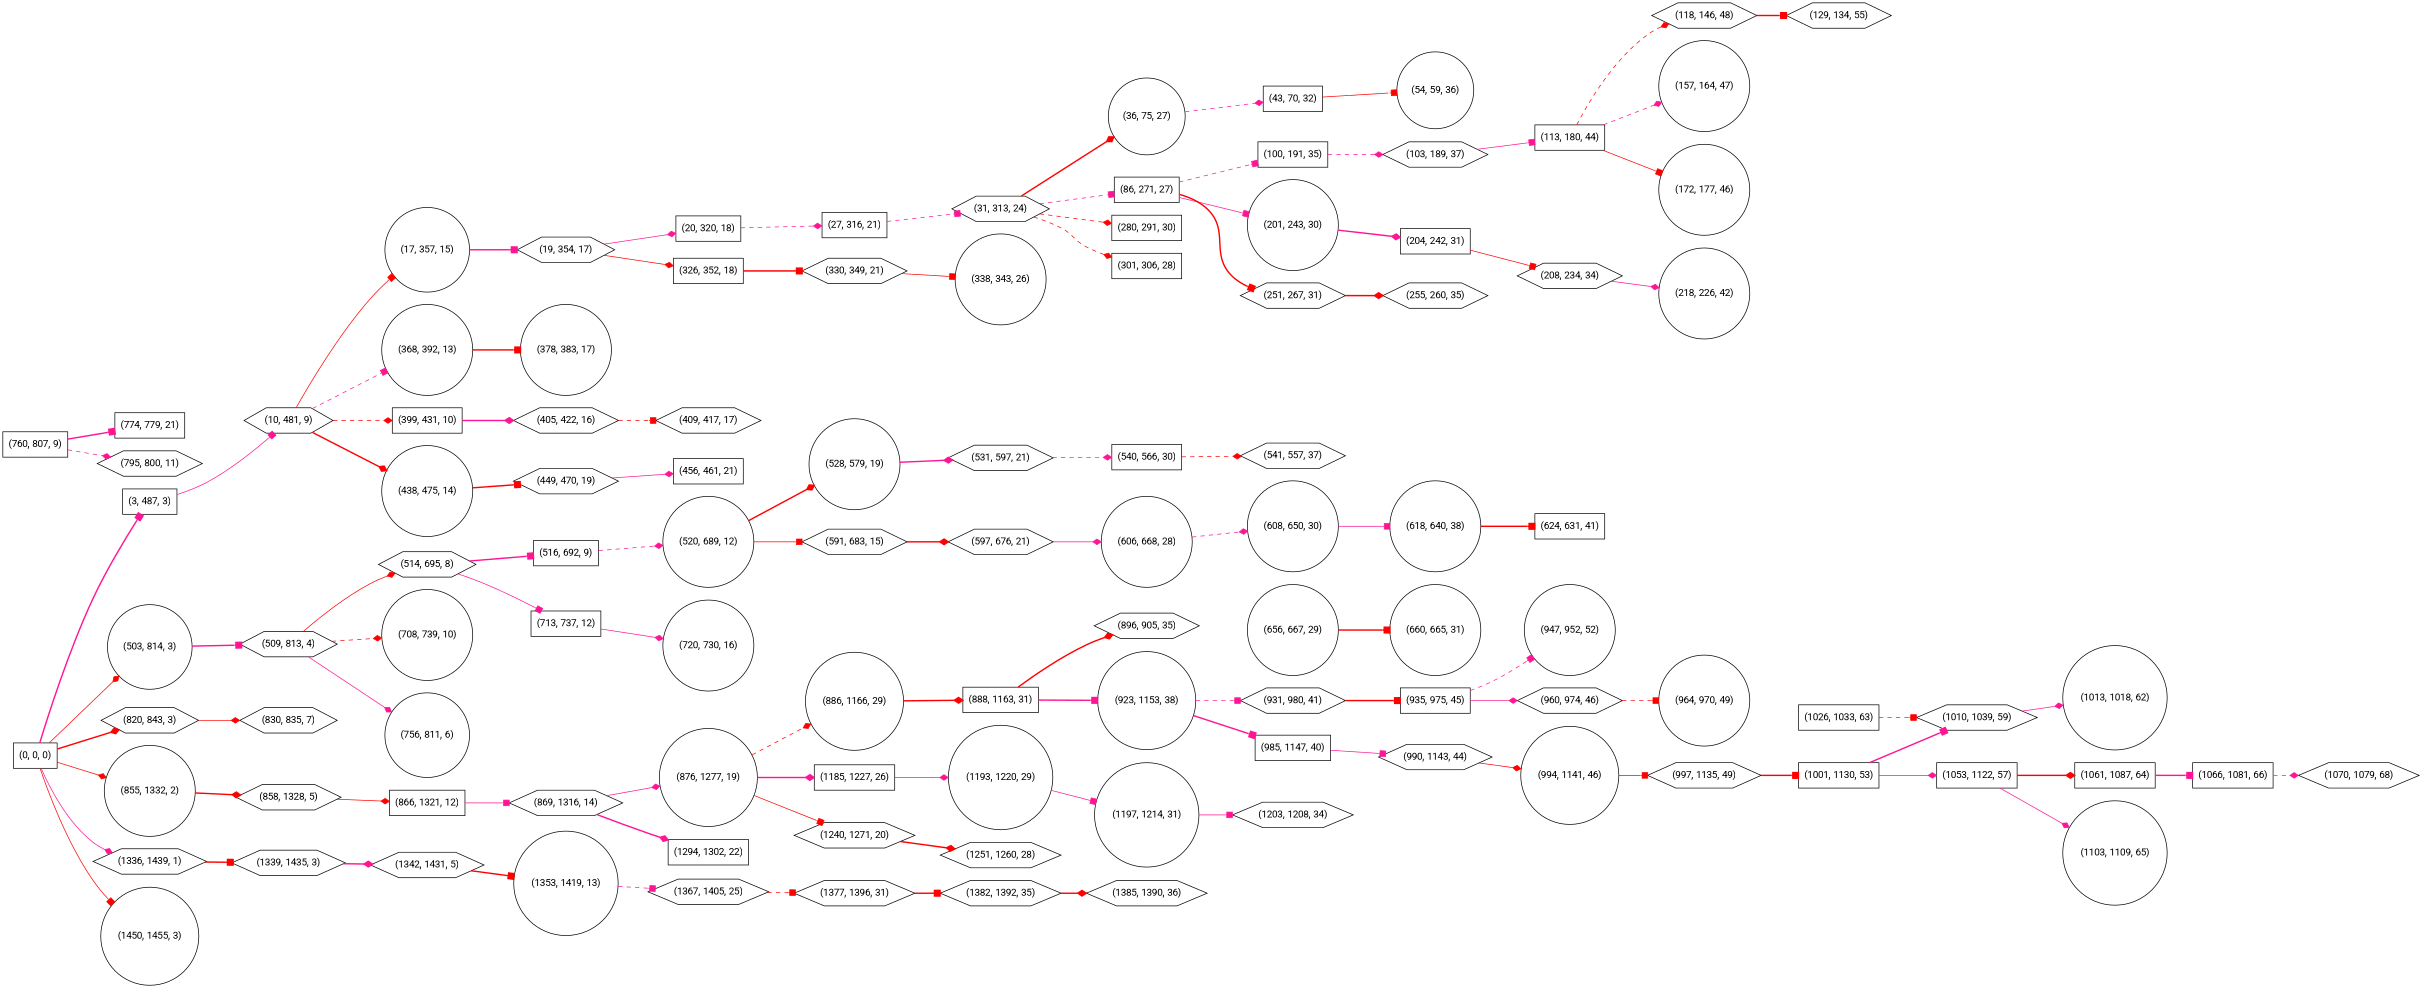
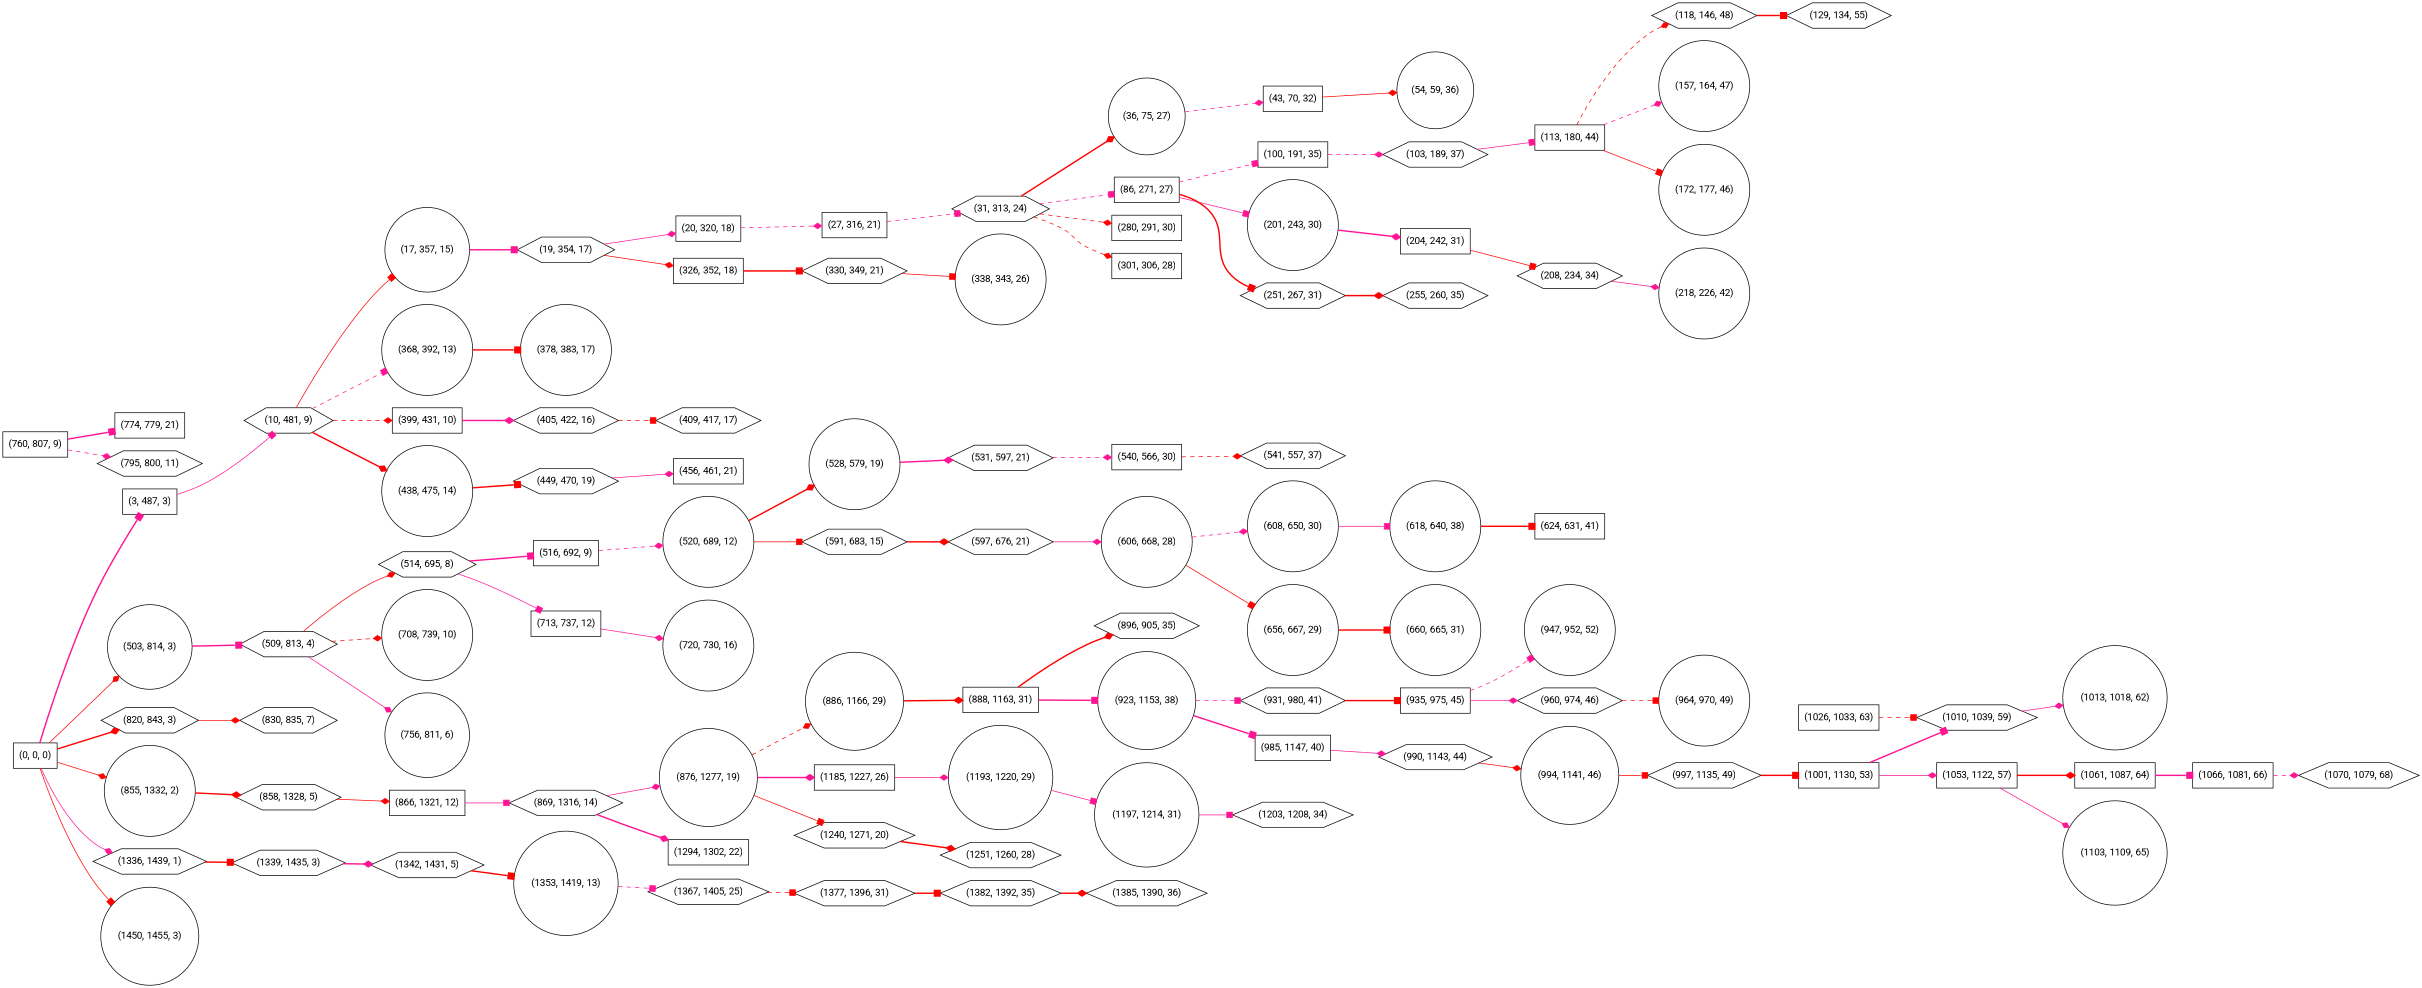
(1355, 95) -> (1355, 95)
none -> (1217, 584)
(1355, 752) -> (1355, 752)
